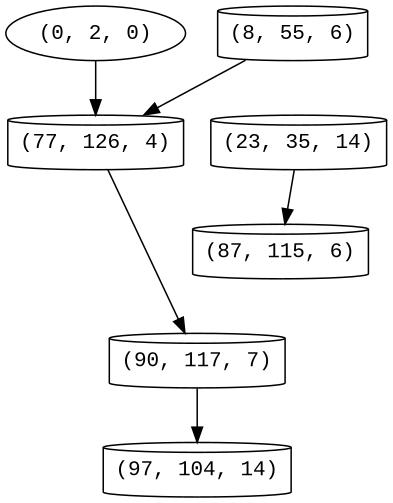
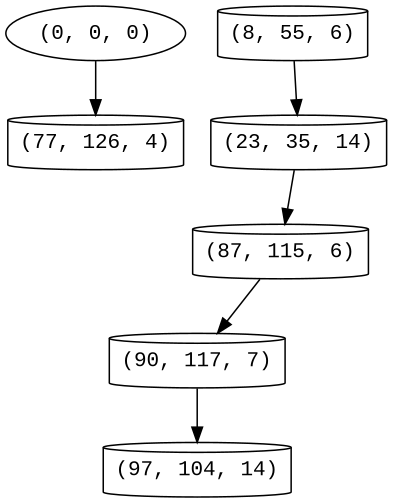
(96, 33) -> (96, 33)
(201, 84) -> (295, 80)
(143, 245) -> (244, 300)
